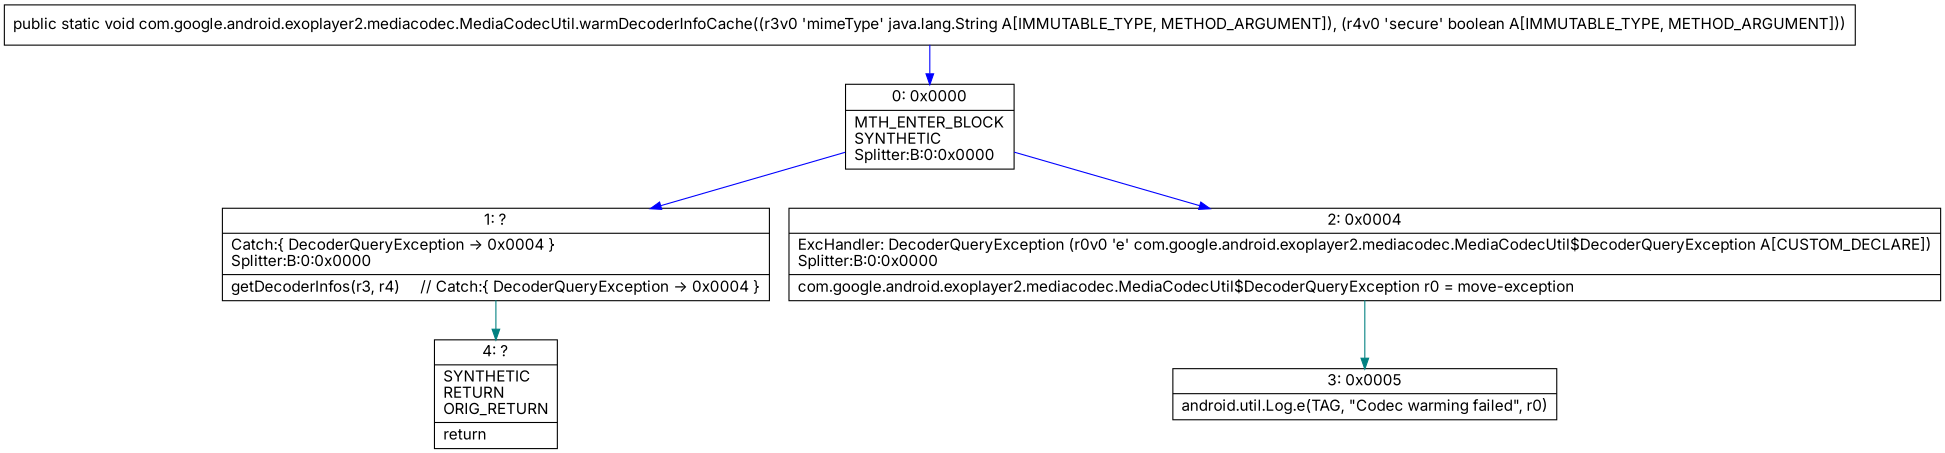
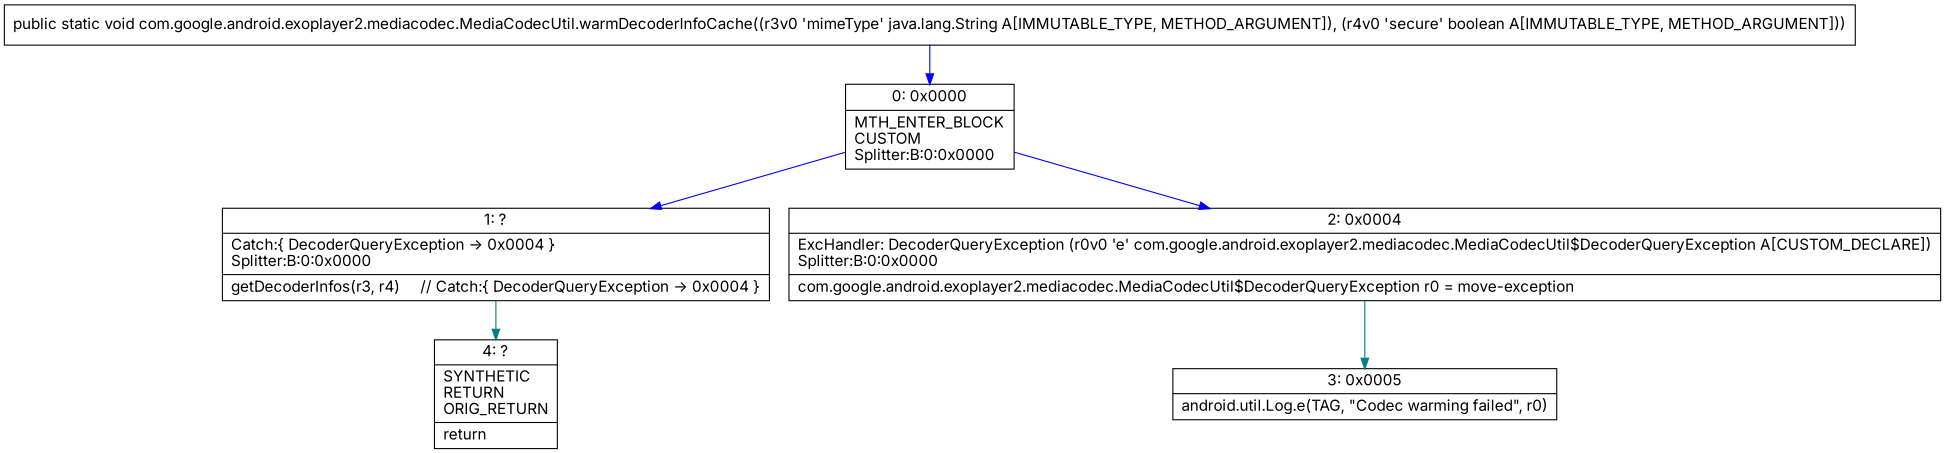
(898, 139) -> (888, 139)
